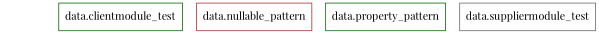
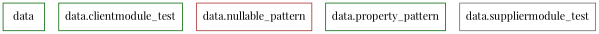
none -> (24, 17)
